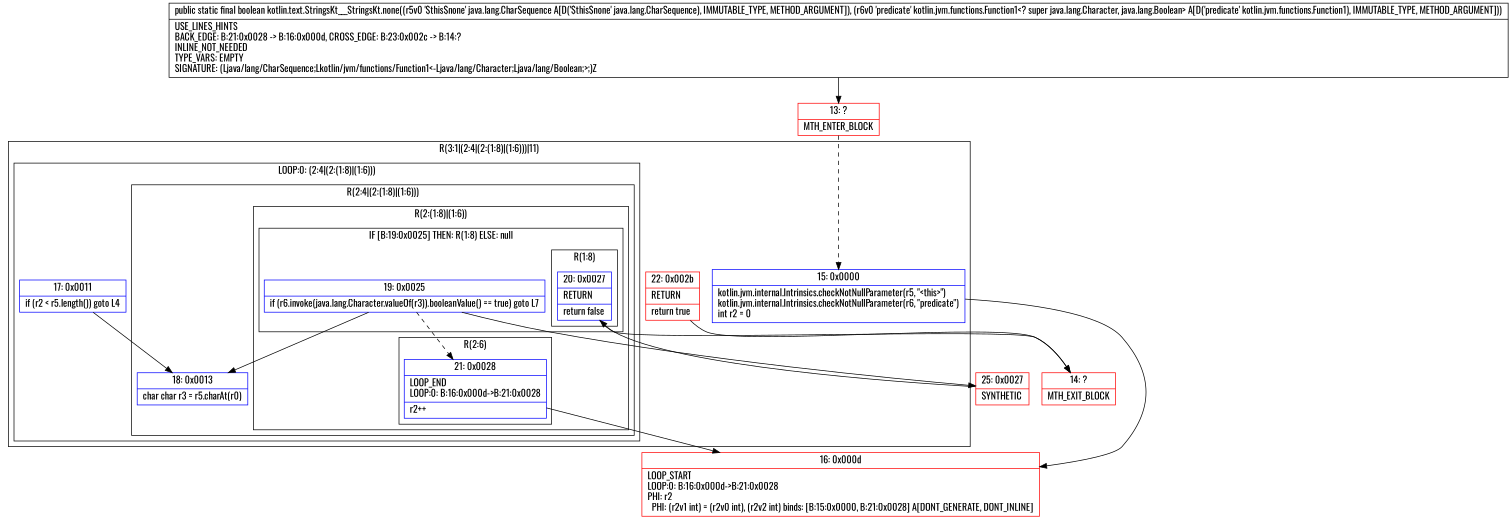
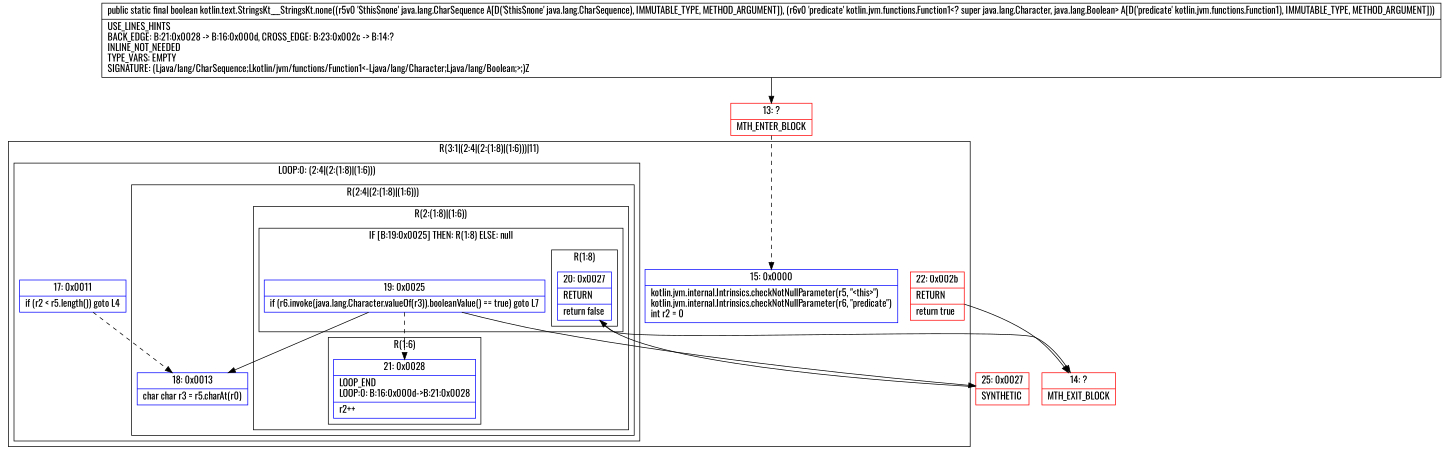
(126, 338) -> (126, 338)
(475, 345) -> (405, 345)
(841, 484) -> none
